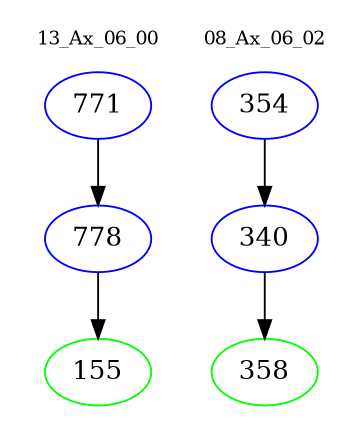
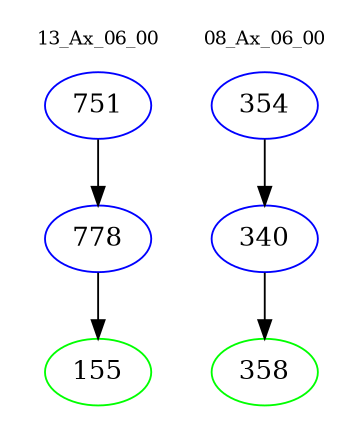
(265, 40) -> (265, 40)
(98, 106) -> (98, 106)
